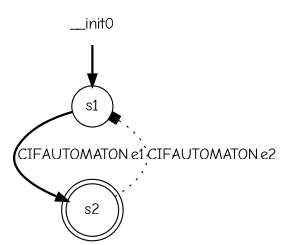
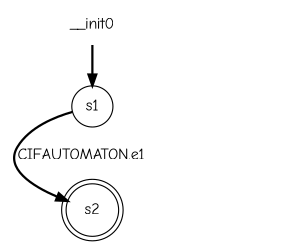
(147, 160) -> none
